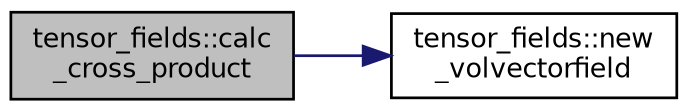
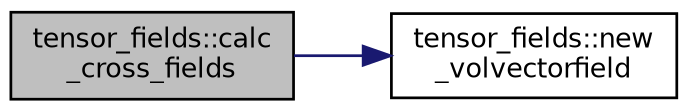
(152, 56) -> (152, 56)
